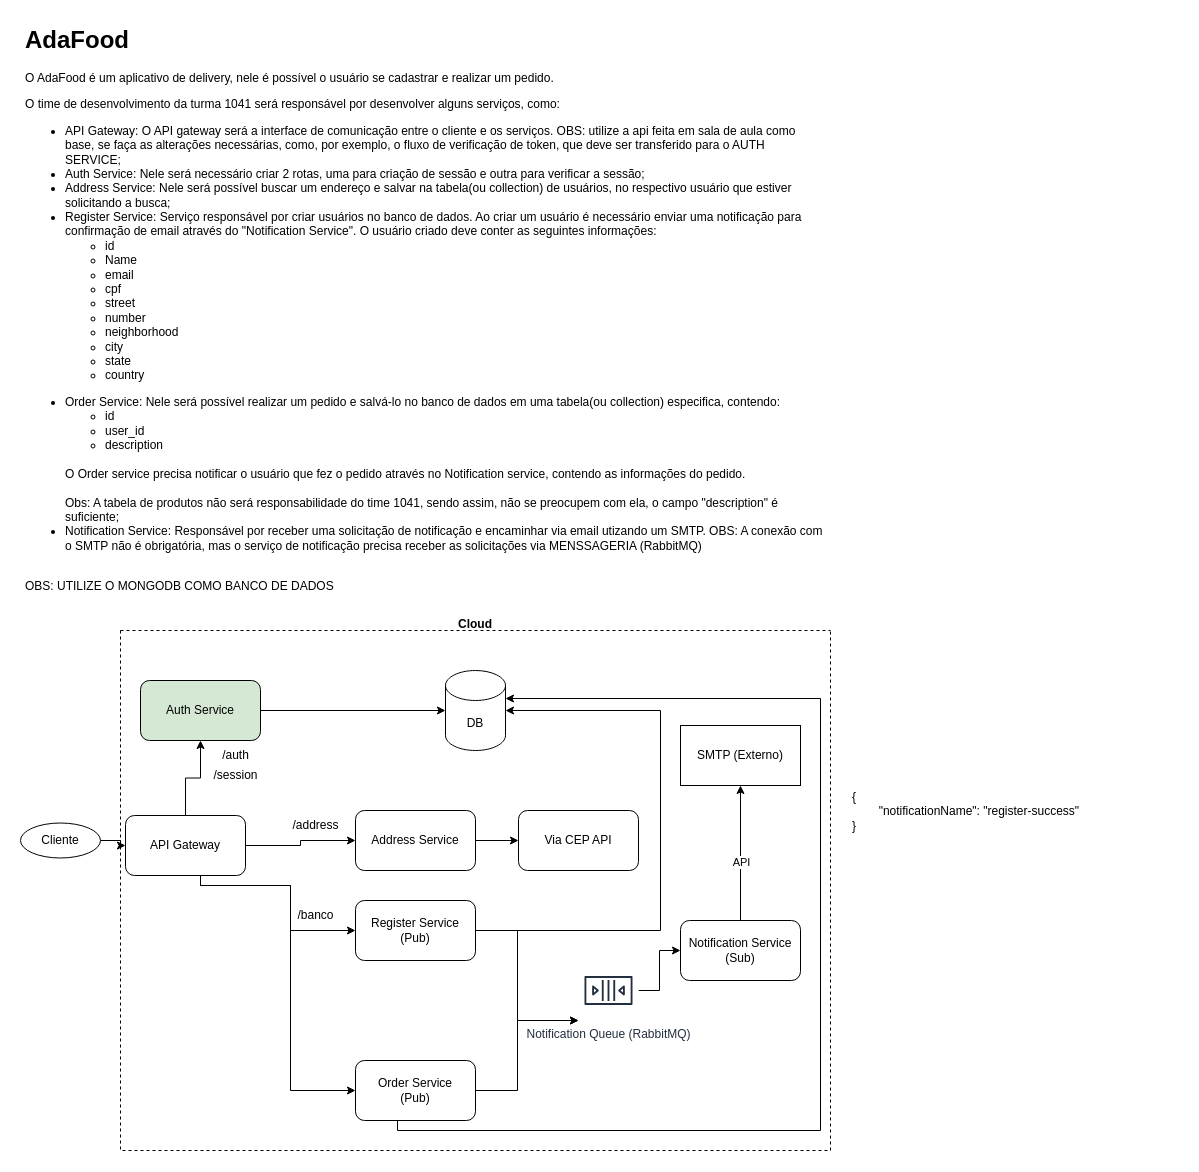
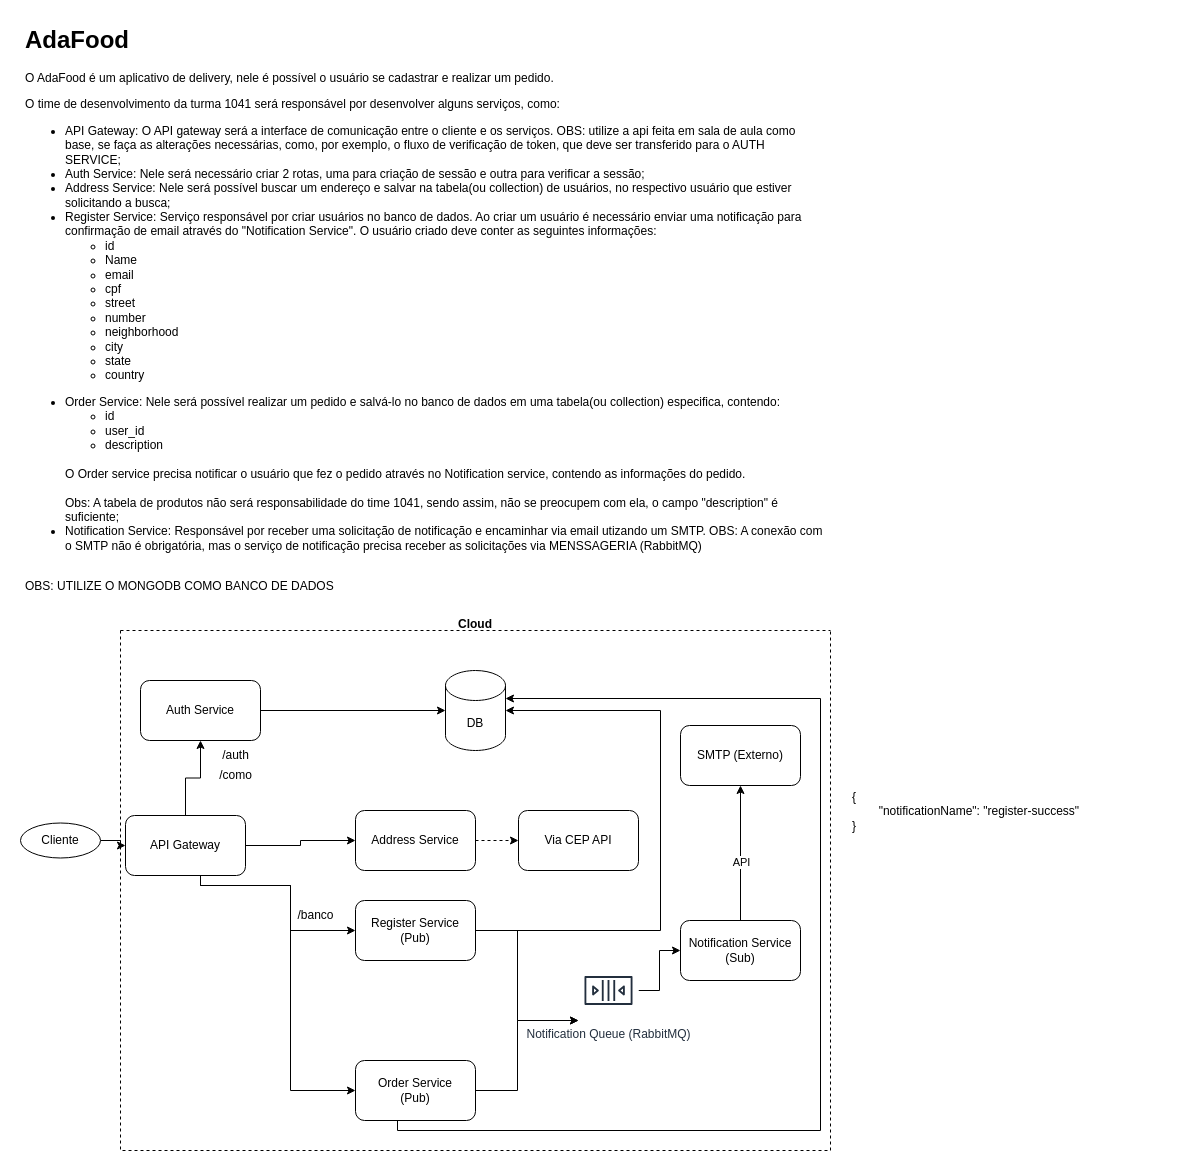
(201, 711) -> (201, 711)
(741, 756) -> (741, 756)
(236, 776) -> (236, 776)
(316, 826) -> none
(494, 841) -> (494, 841)
